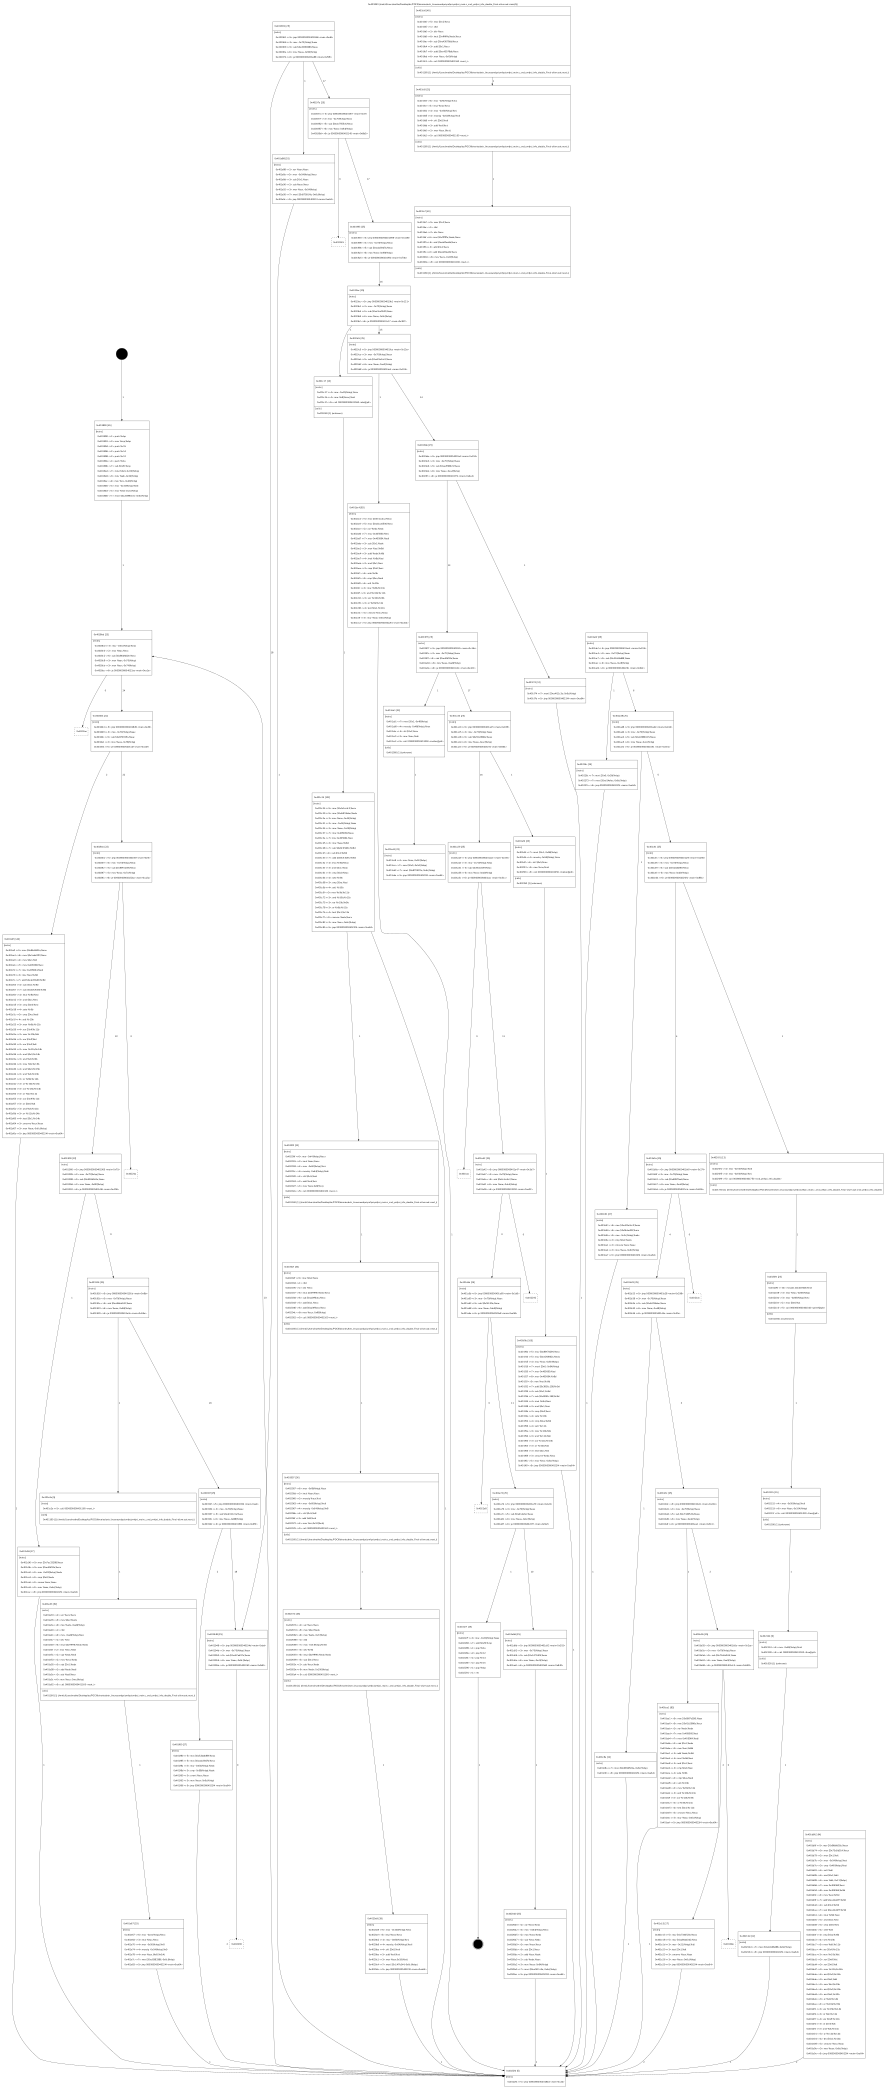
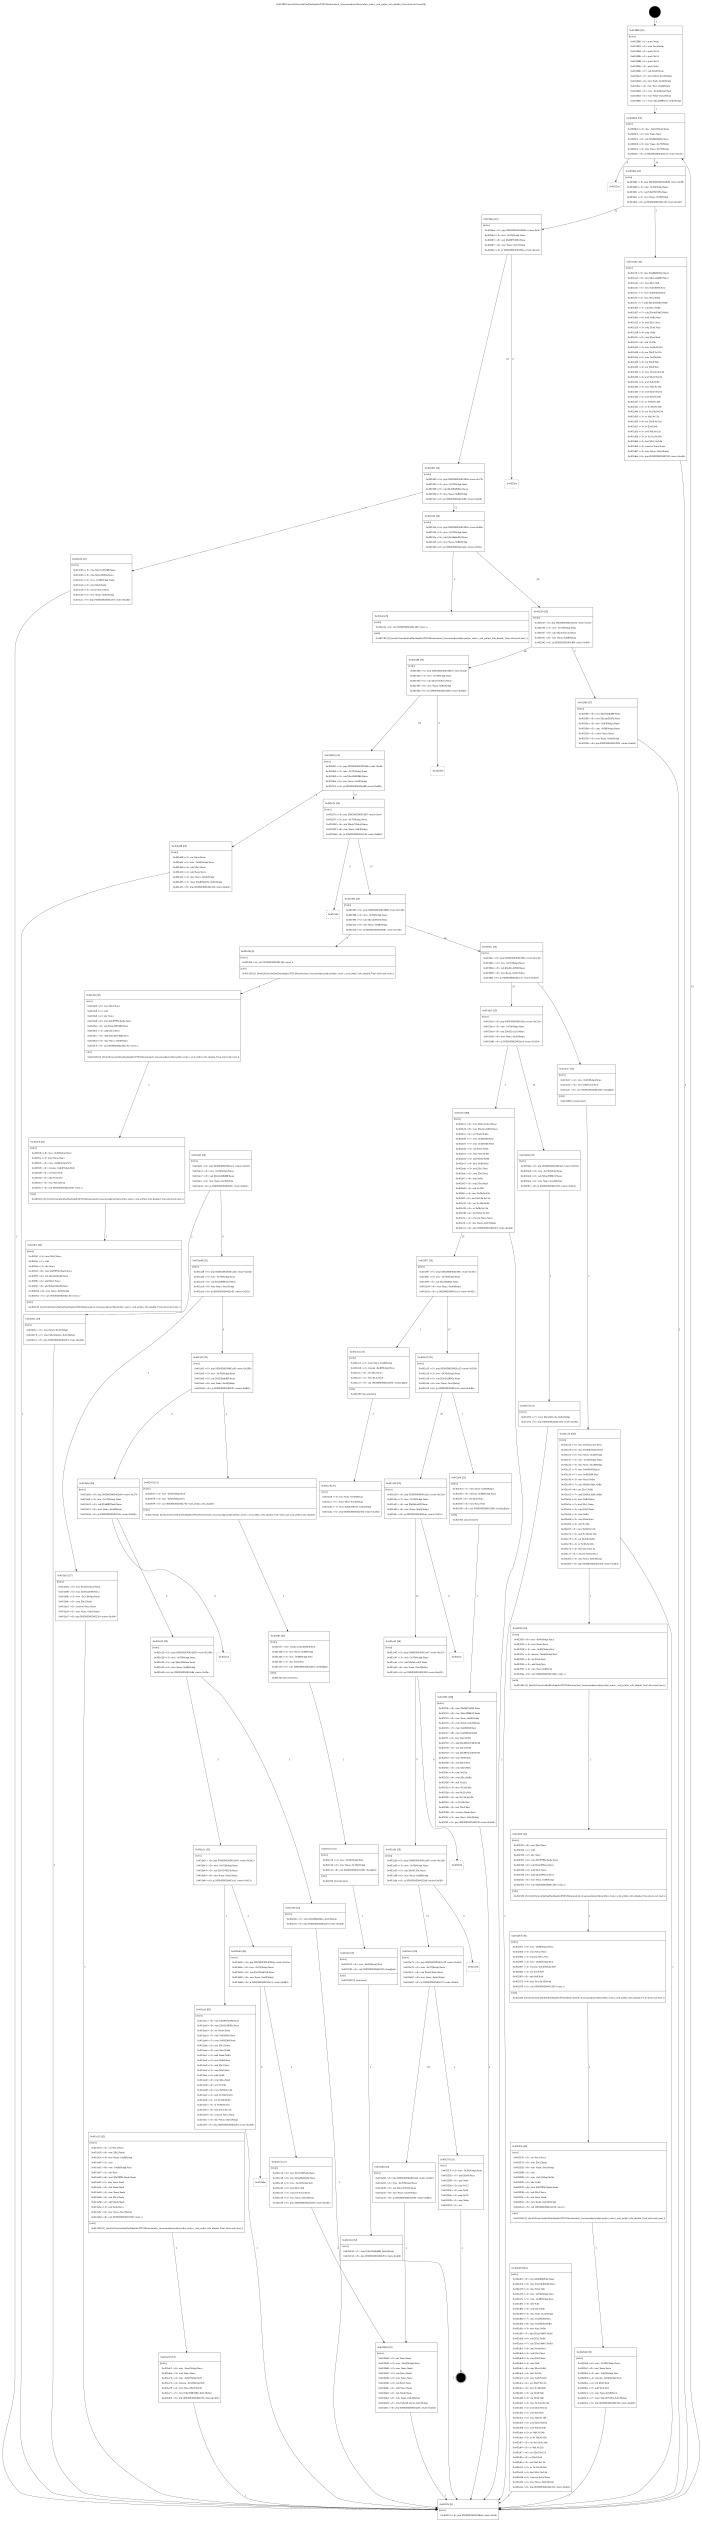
(447, 556) -> (458, 1244)
(270, 844) -> (396, 723)
none -> (317, 962)
(118, 1561) -> none
(651, 2052) -> (345, 2276)
